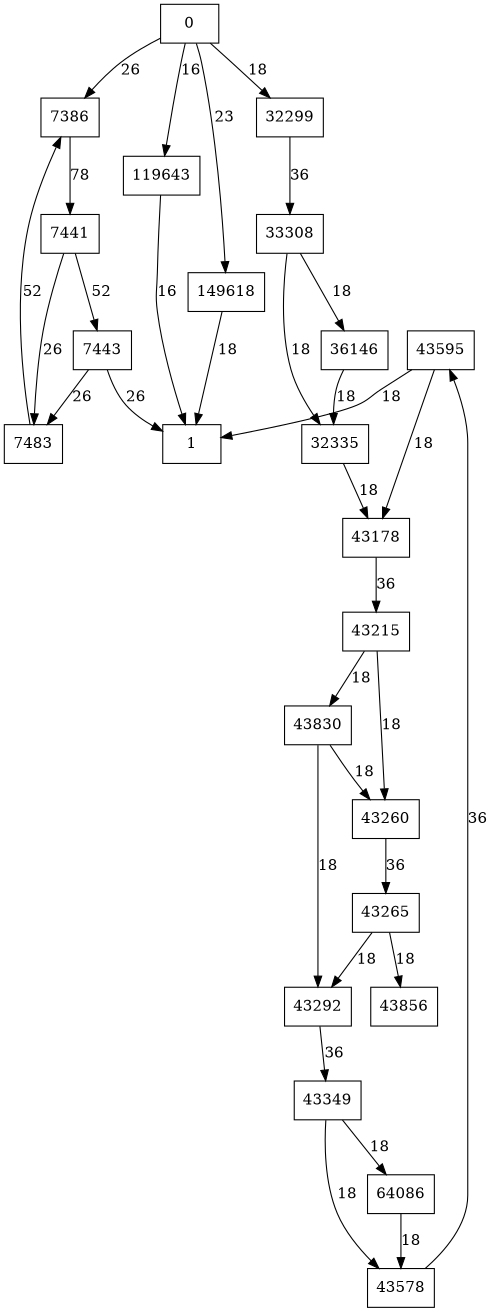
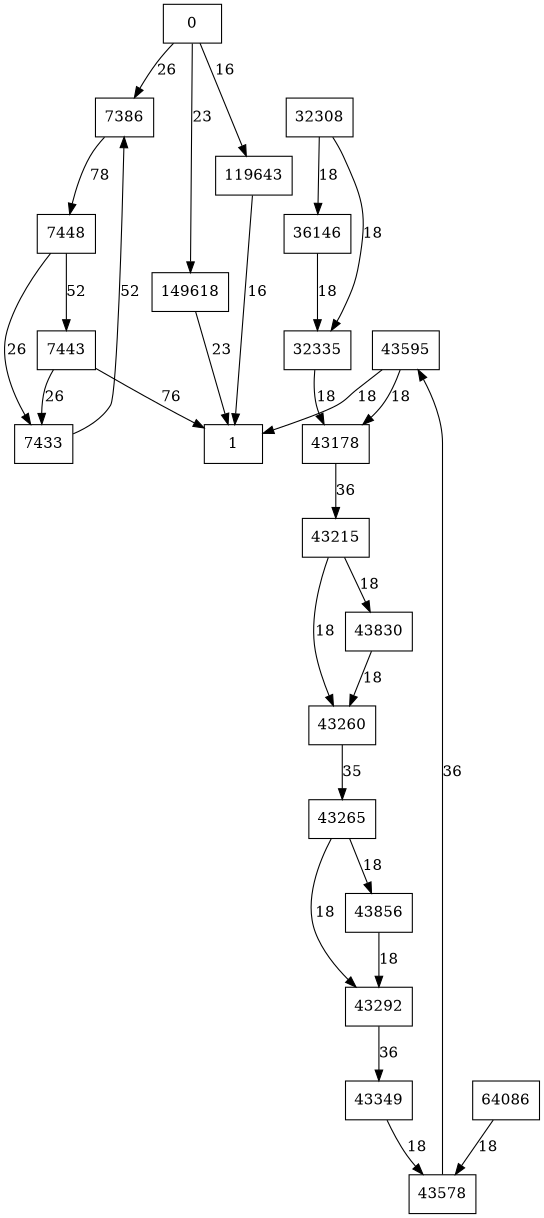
(290, 117) -> none
(70, 234) -> (66, 234)
(290, 234) -> (320, 117)
(228, 350) -> (222, 350)
(136, 397) -> (171, 397)
(33, 444) -> (44, 444)
(318, 861) -> (379, 954)
(396, 866) -> (353, 772)
(361, 1143) -> none
